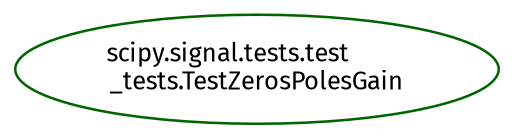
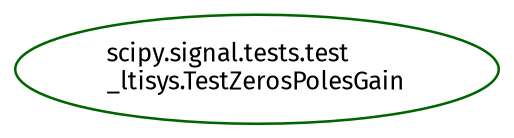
(257, 69) -> (257, 69)
